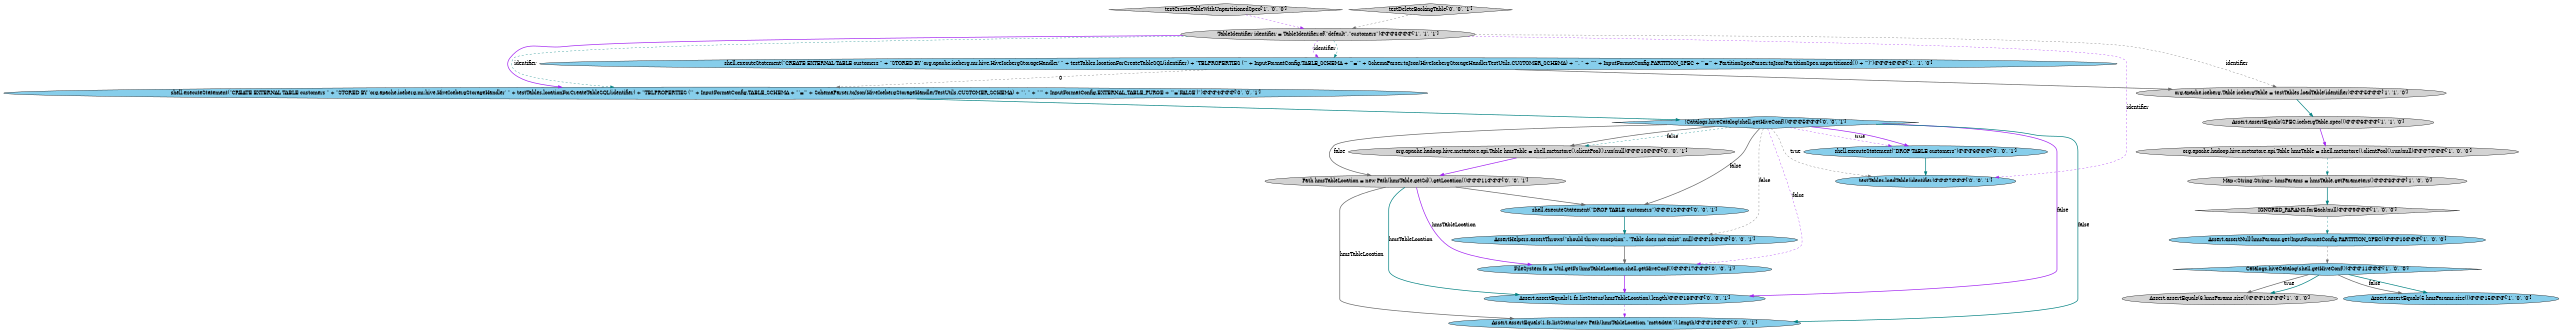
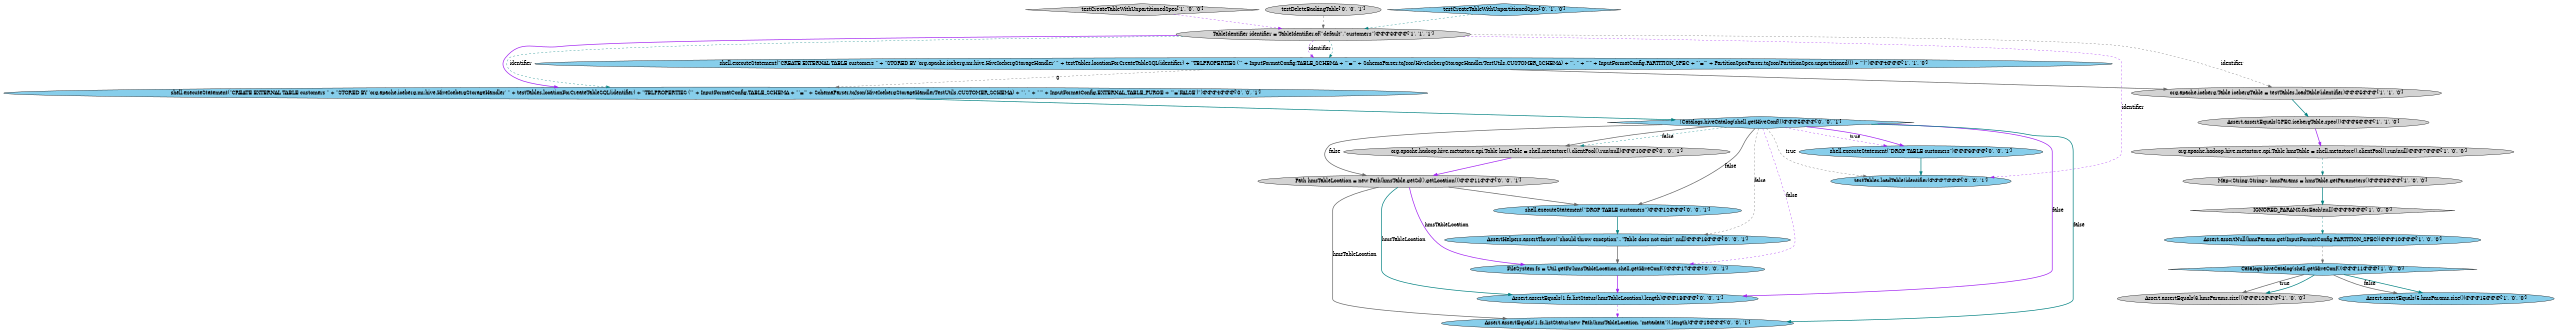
(1431, 10) -> (1323, 10)
none -> (1504, 10)
